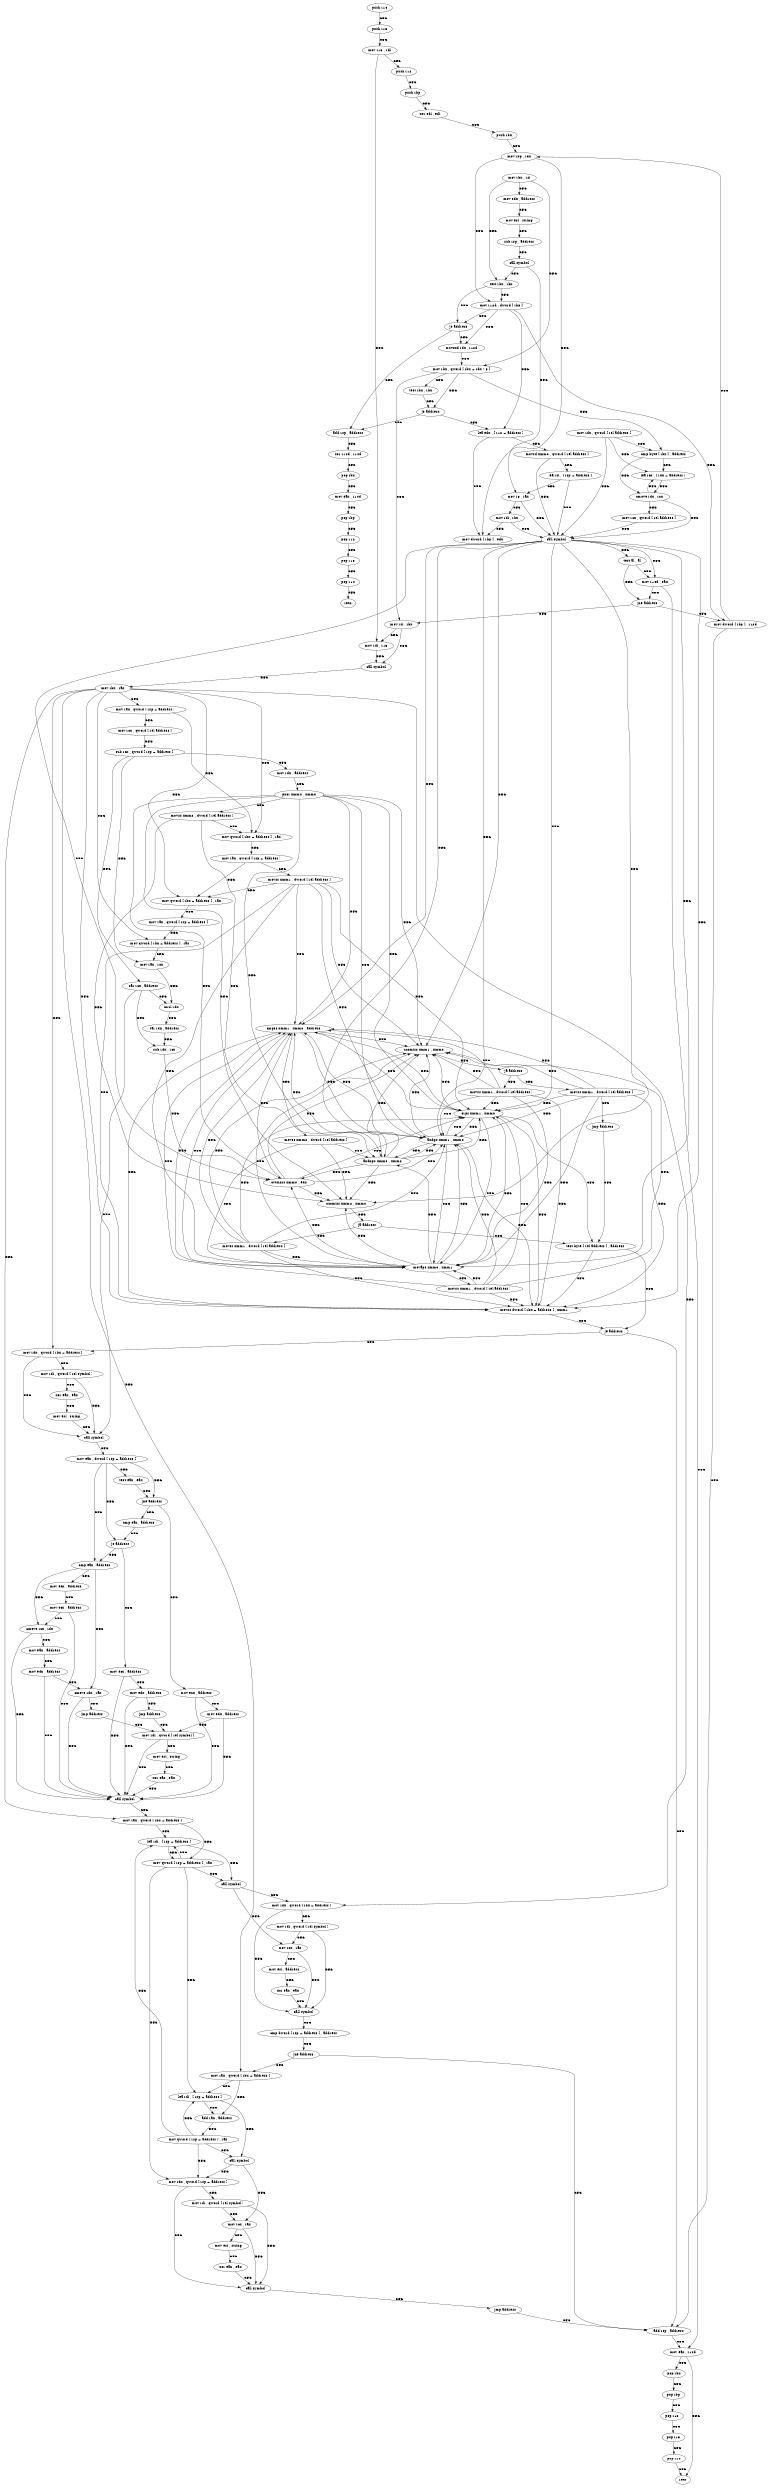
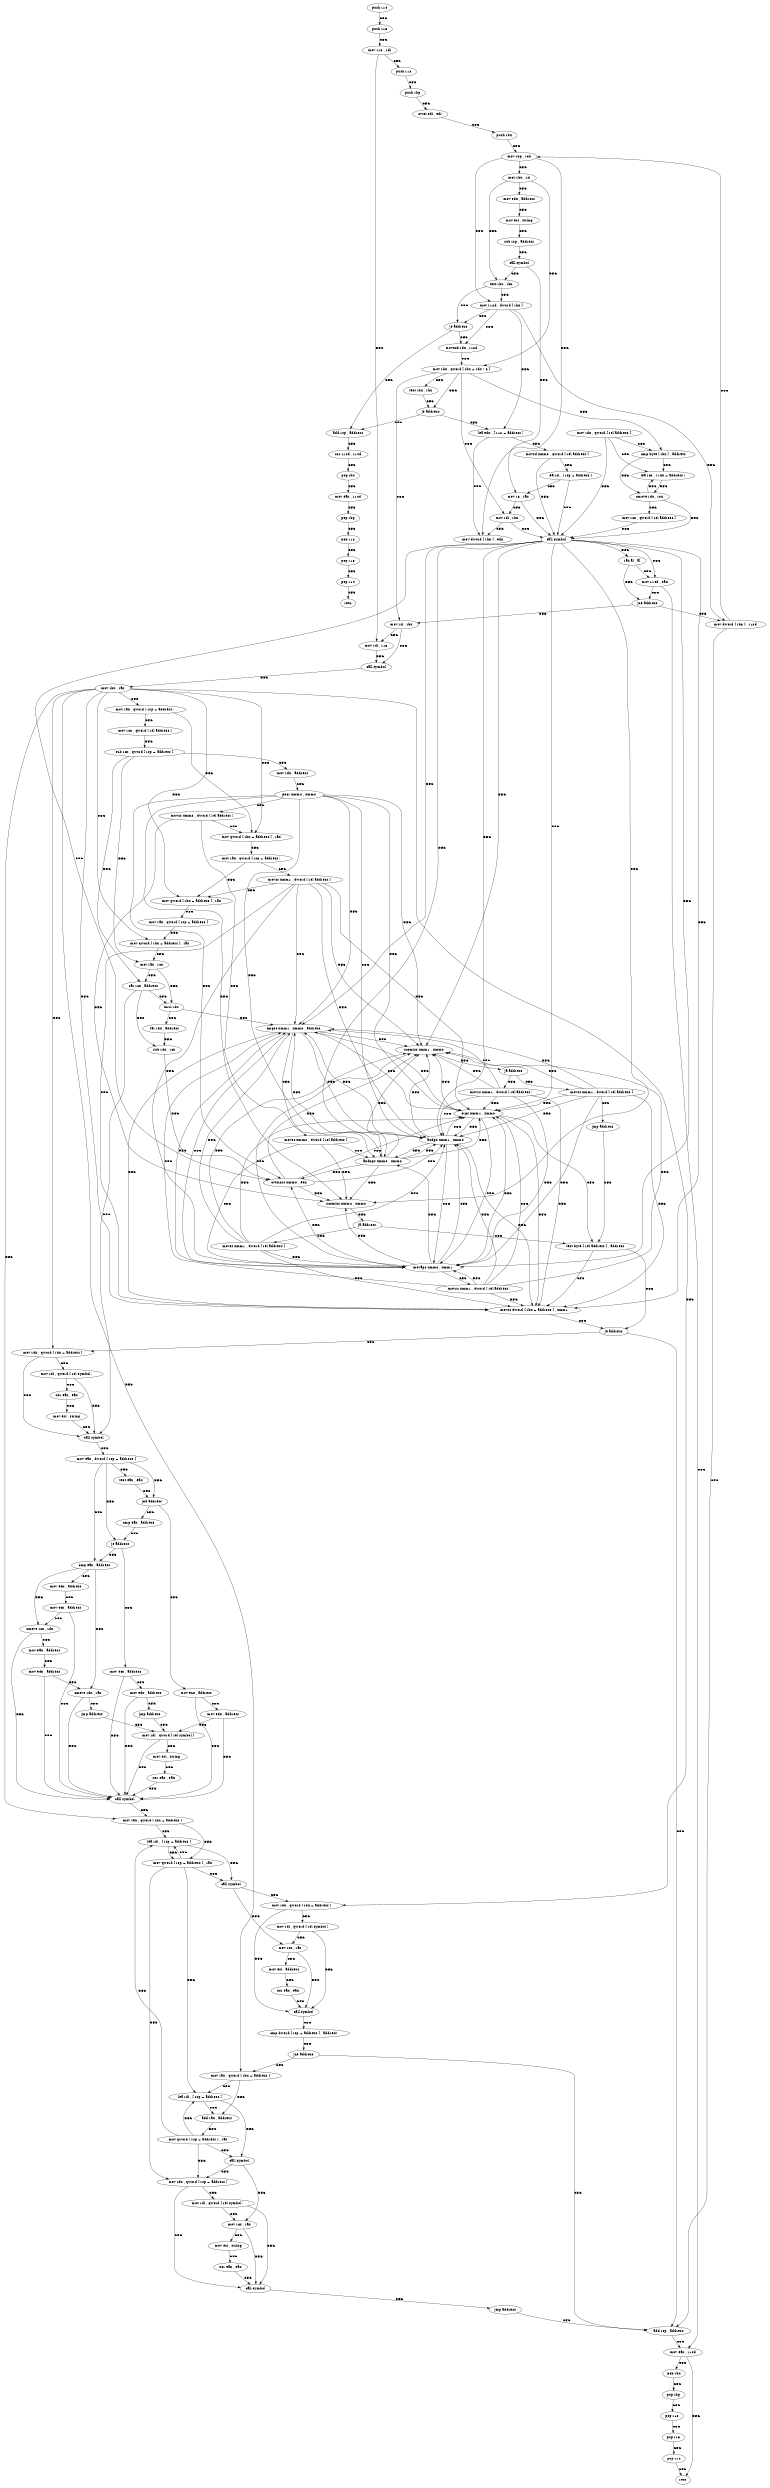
(430, 114) -> (430, 114)
none -> (519, 166)
none -> (466, 448)
(625, 454) -> (625, 454)
(632, 561) -> (632, 561)
none -> (148, 974)
(259, 1111) -> (224, 1017)
